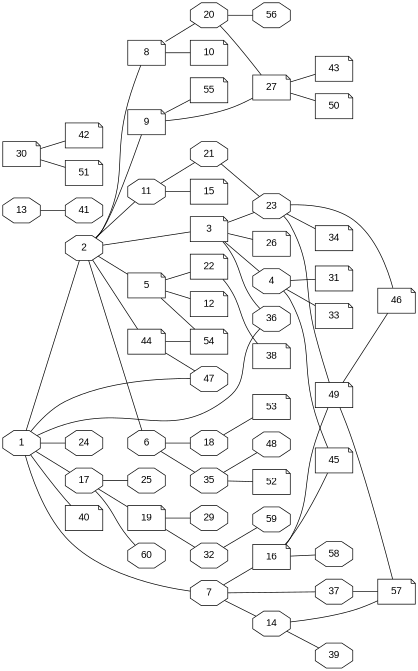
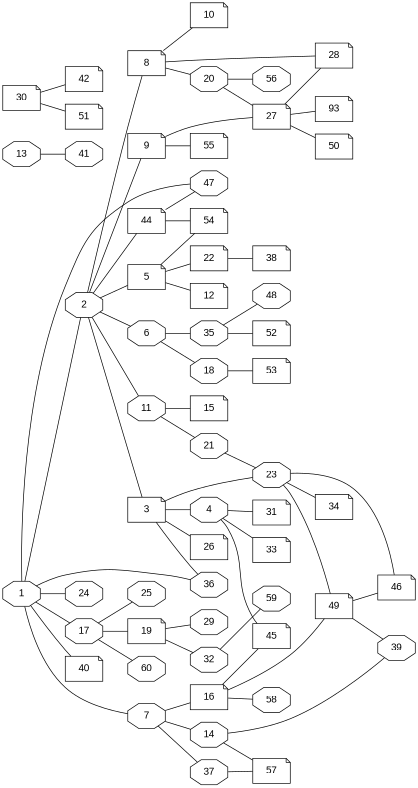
none -> (334, 56)
(334, 69) -> (334, 109)
(369, 493) -> (368, 629)
